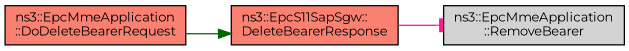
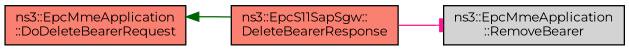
(202, 34) -> (215, 17)
